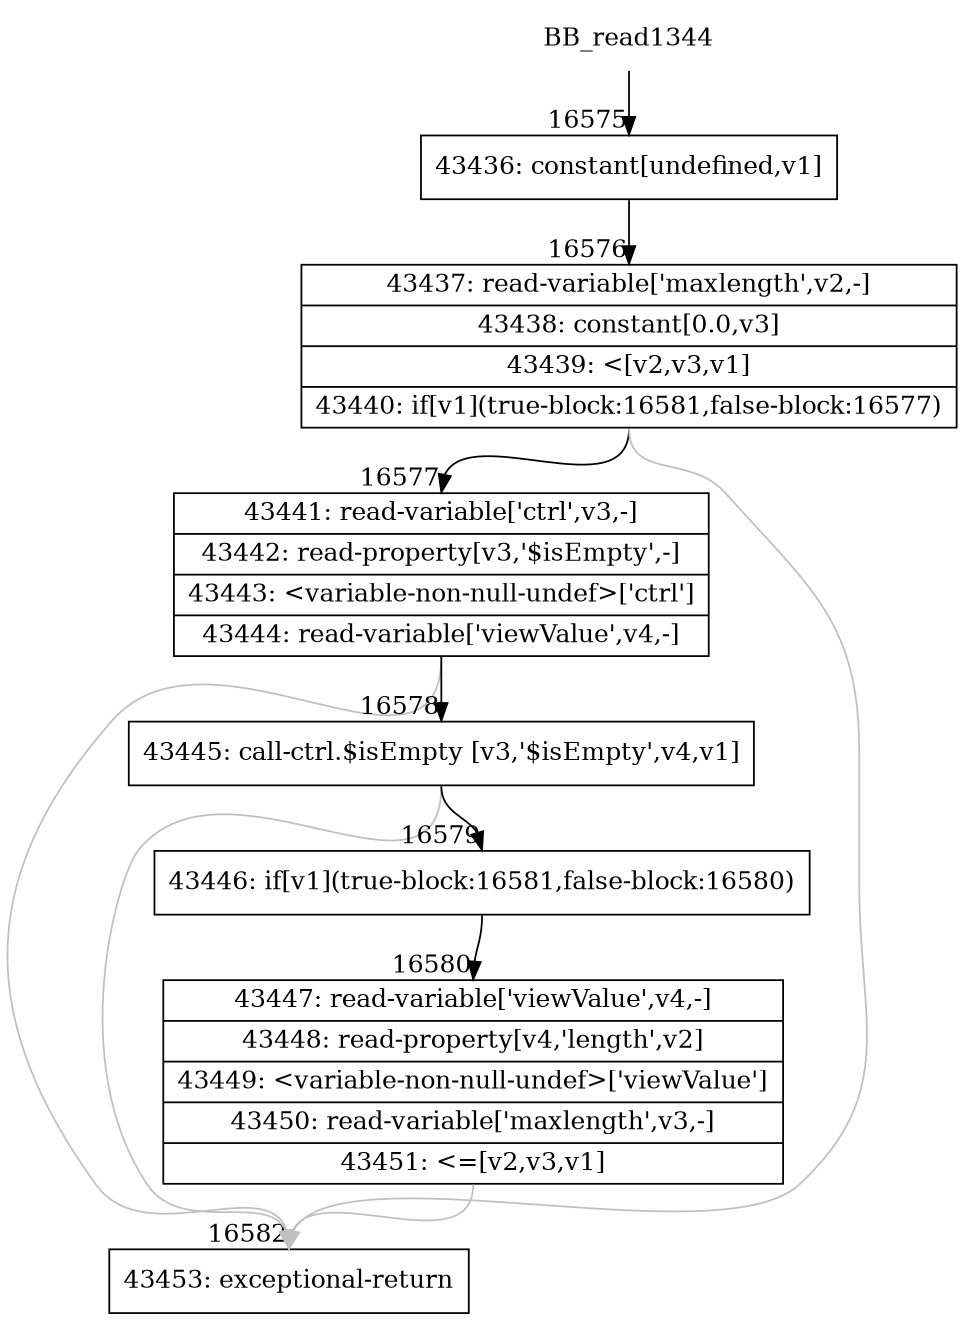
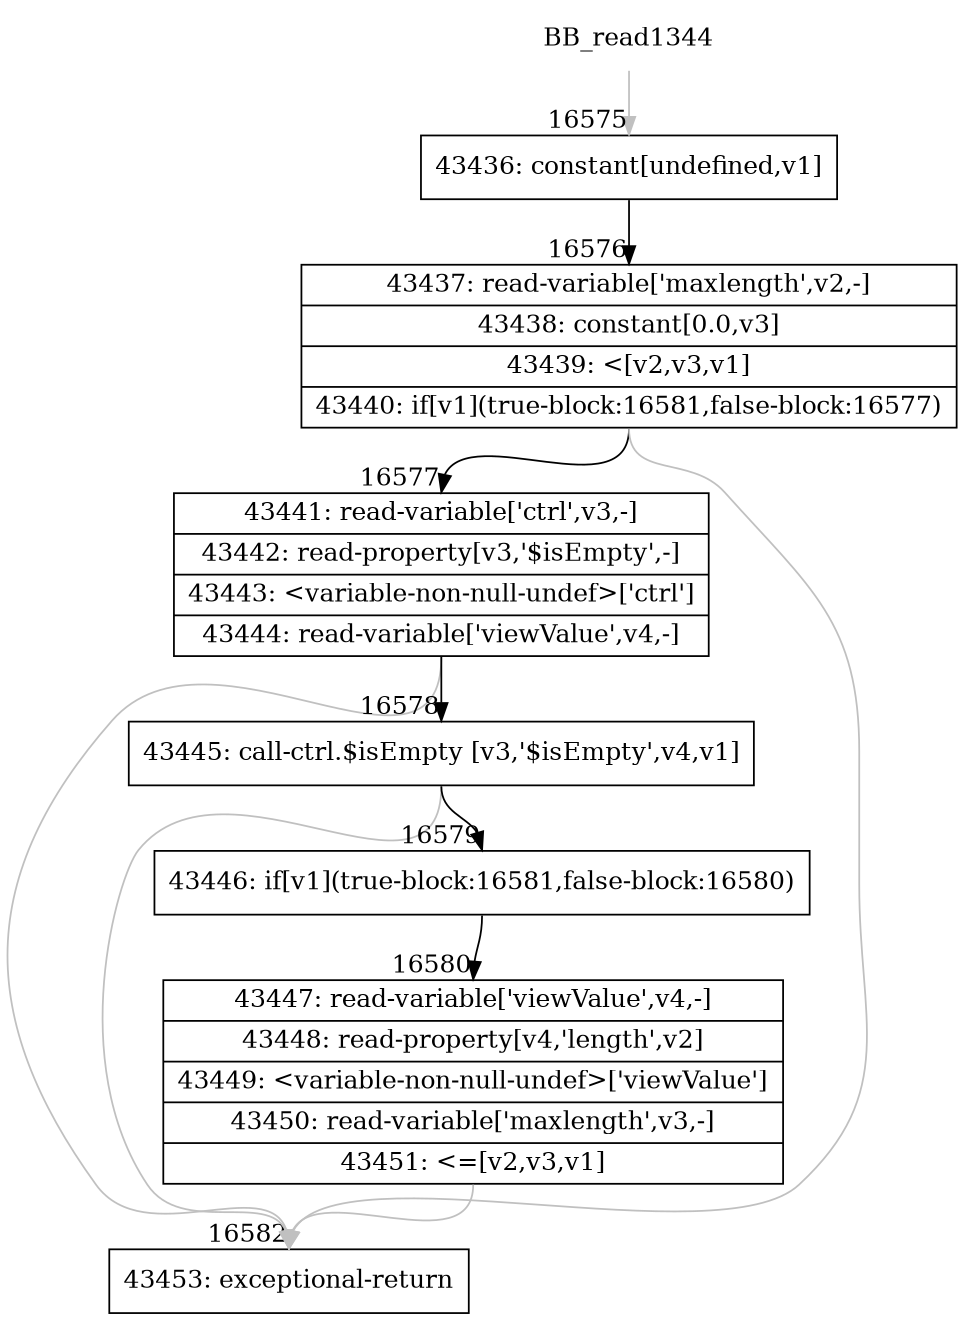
(629, 94) -> (629, 94)
